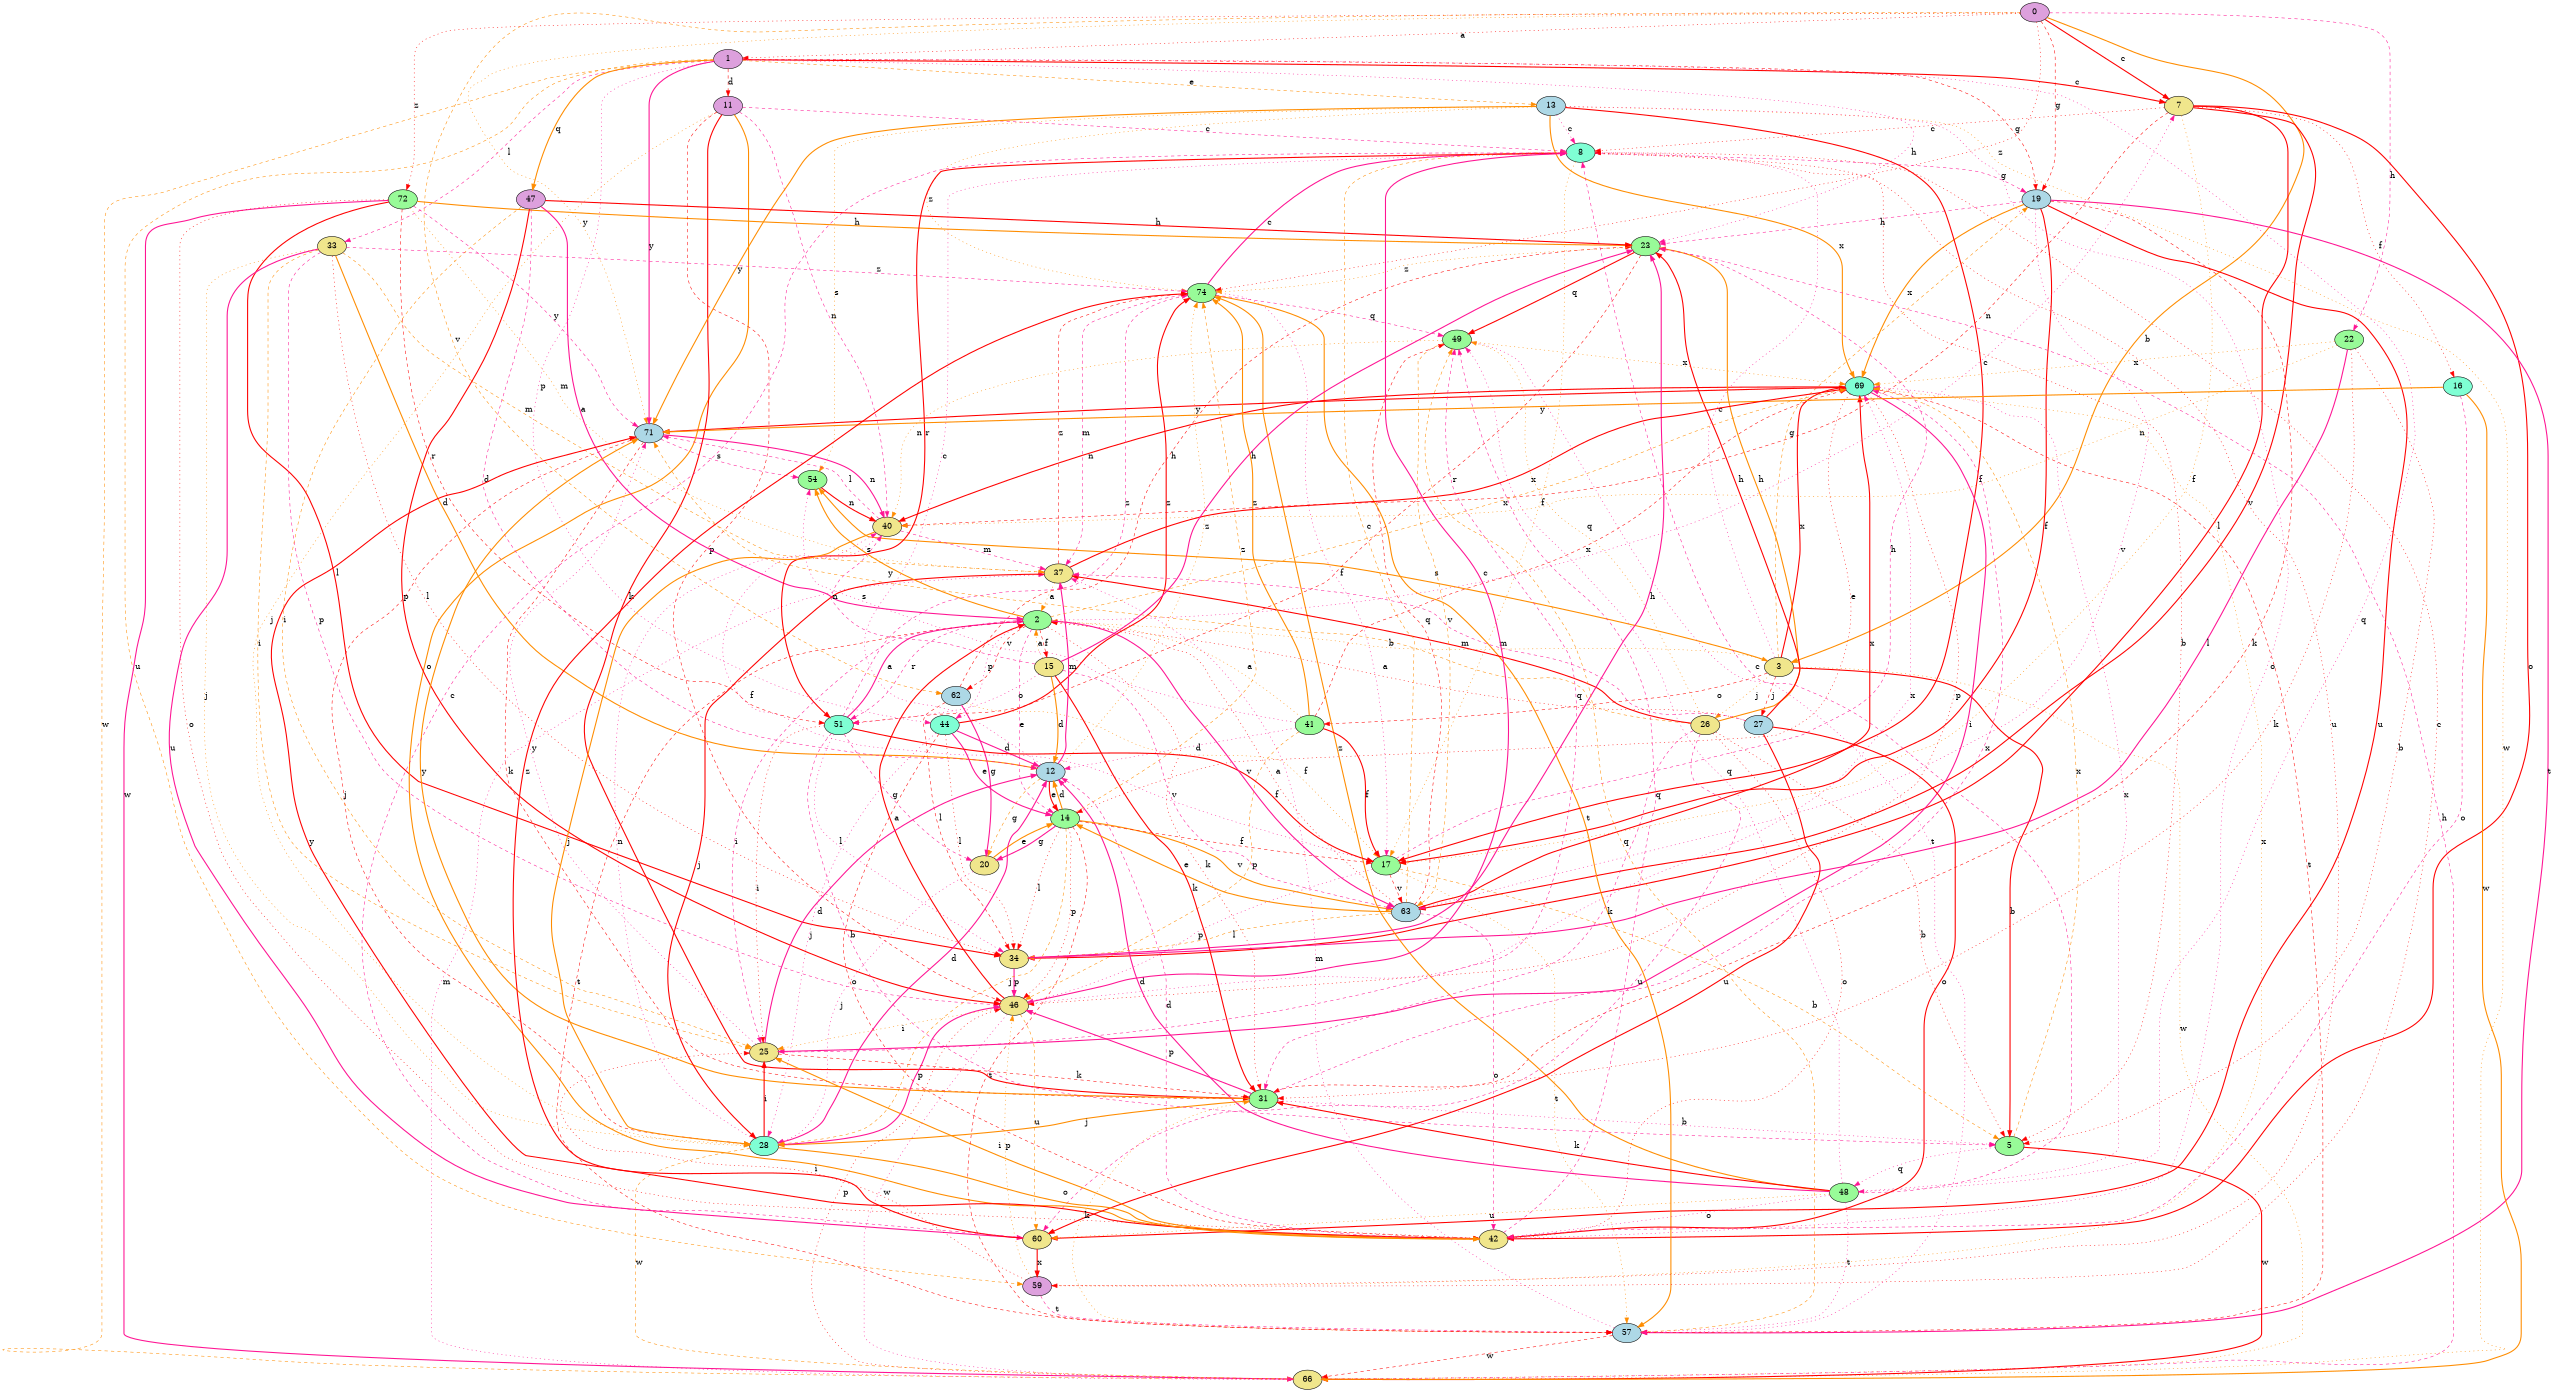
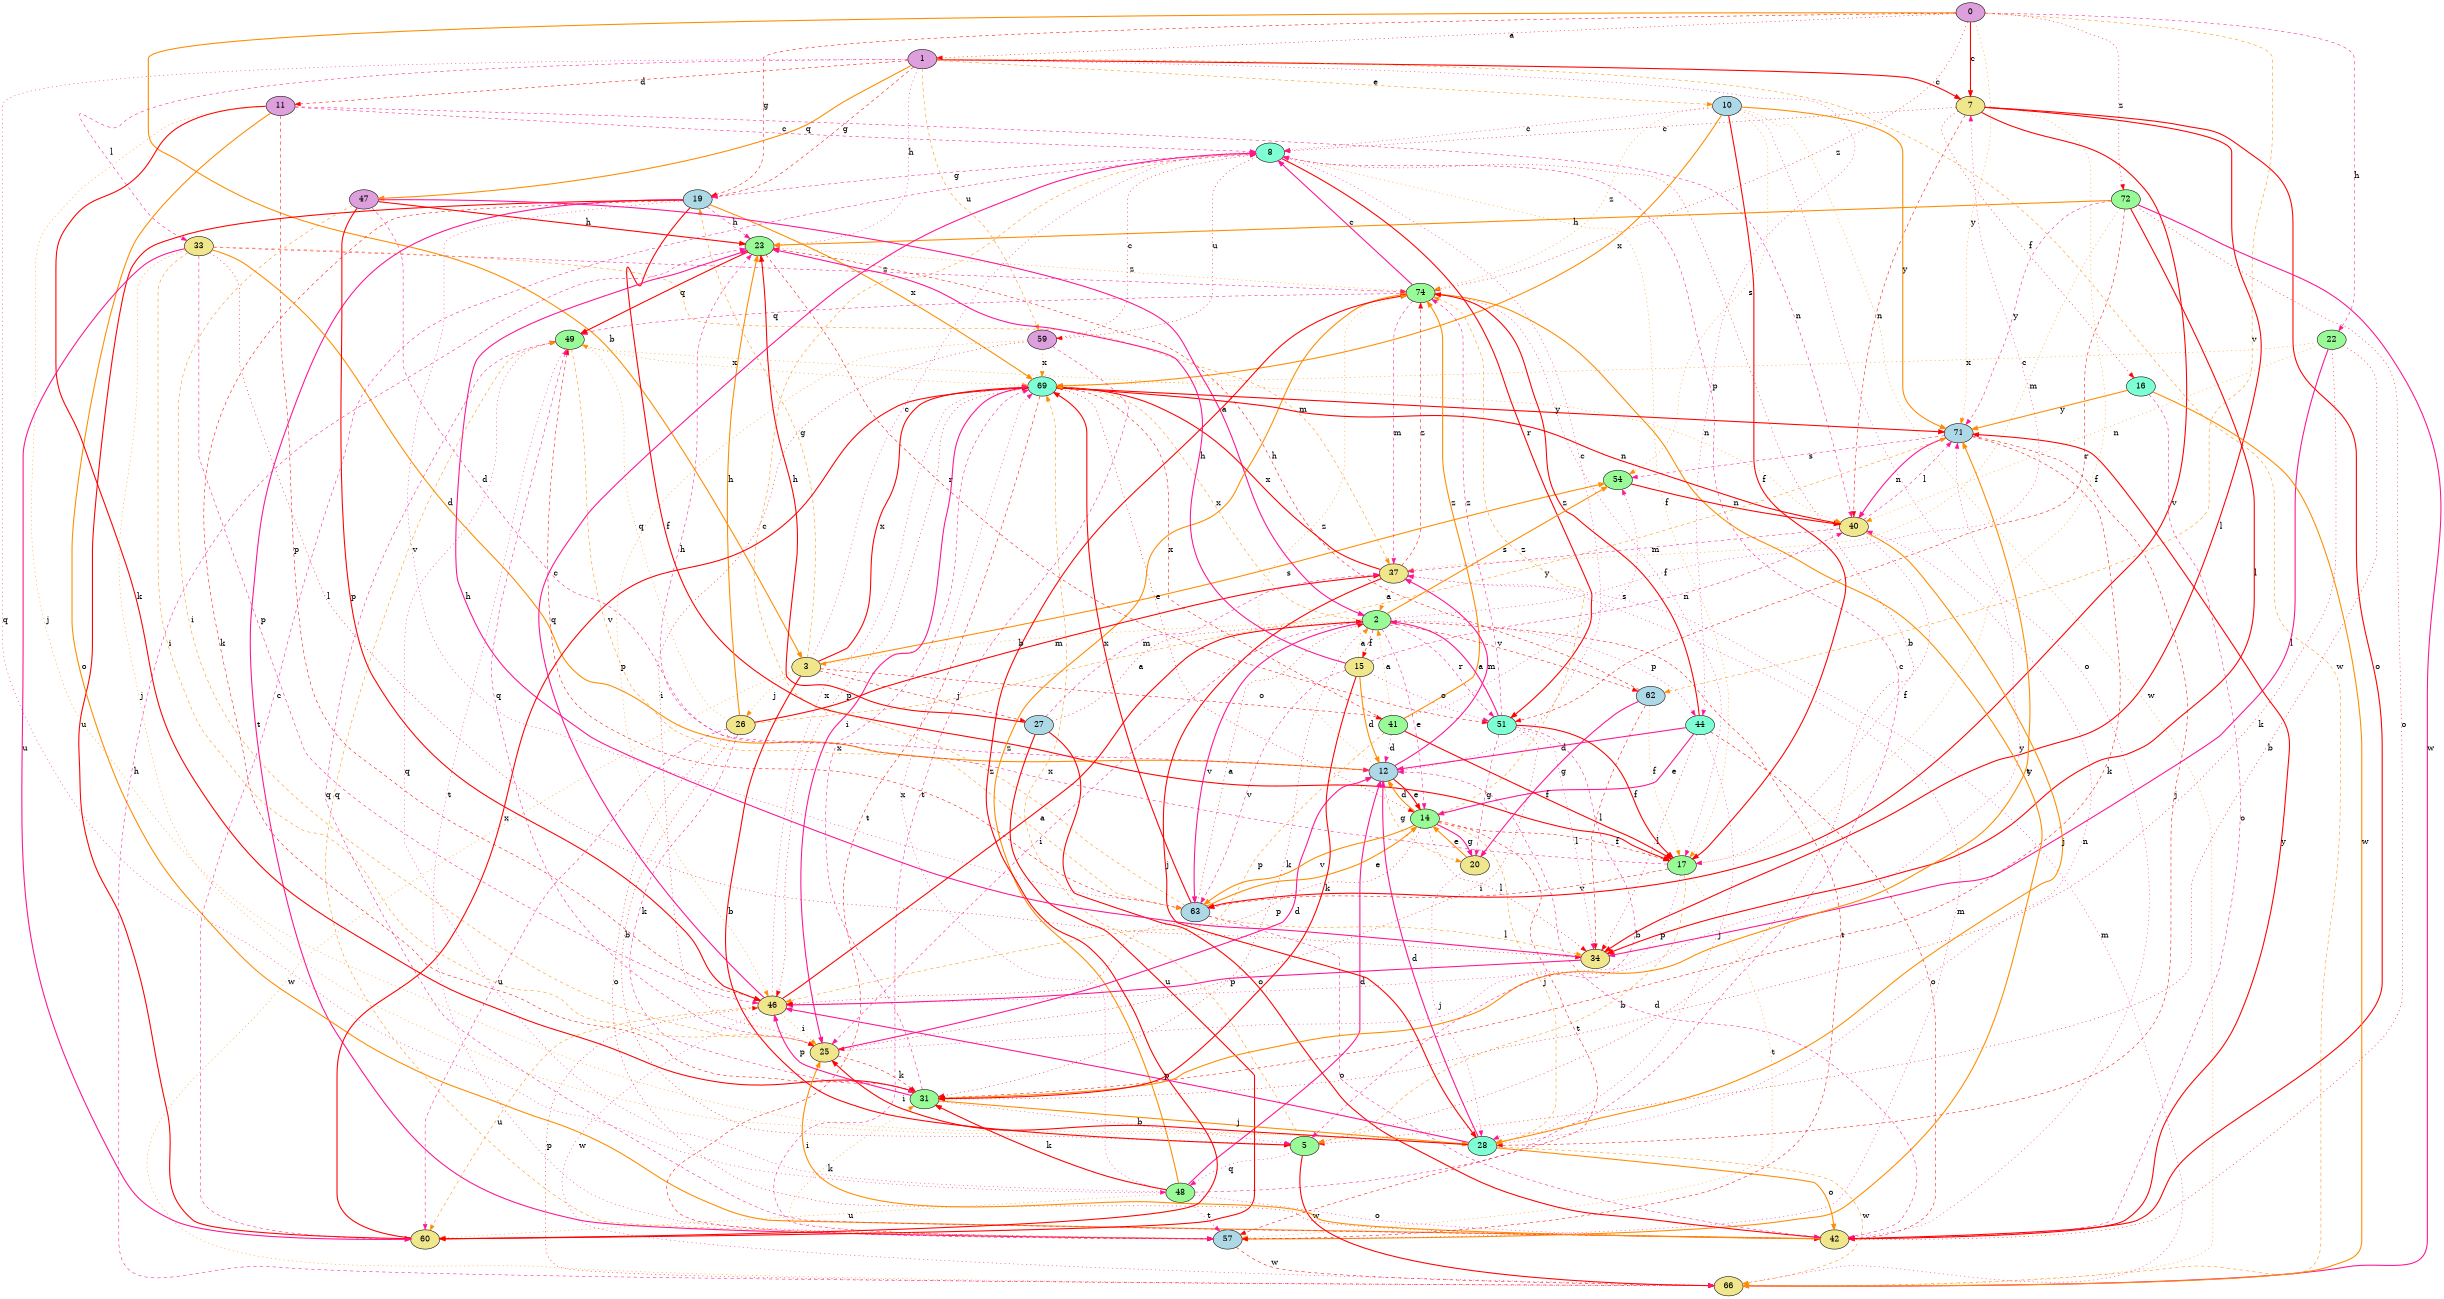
(1551, 106) -> (1727, 106)
(649, 209) -> none
(1037, 1260) -> (528, 720)
